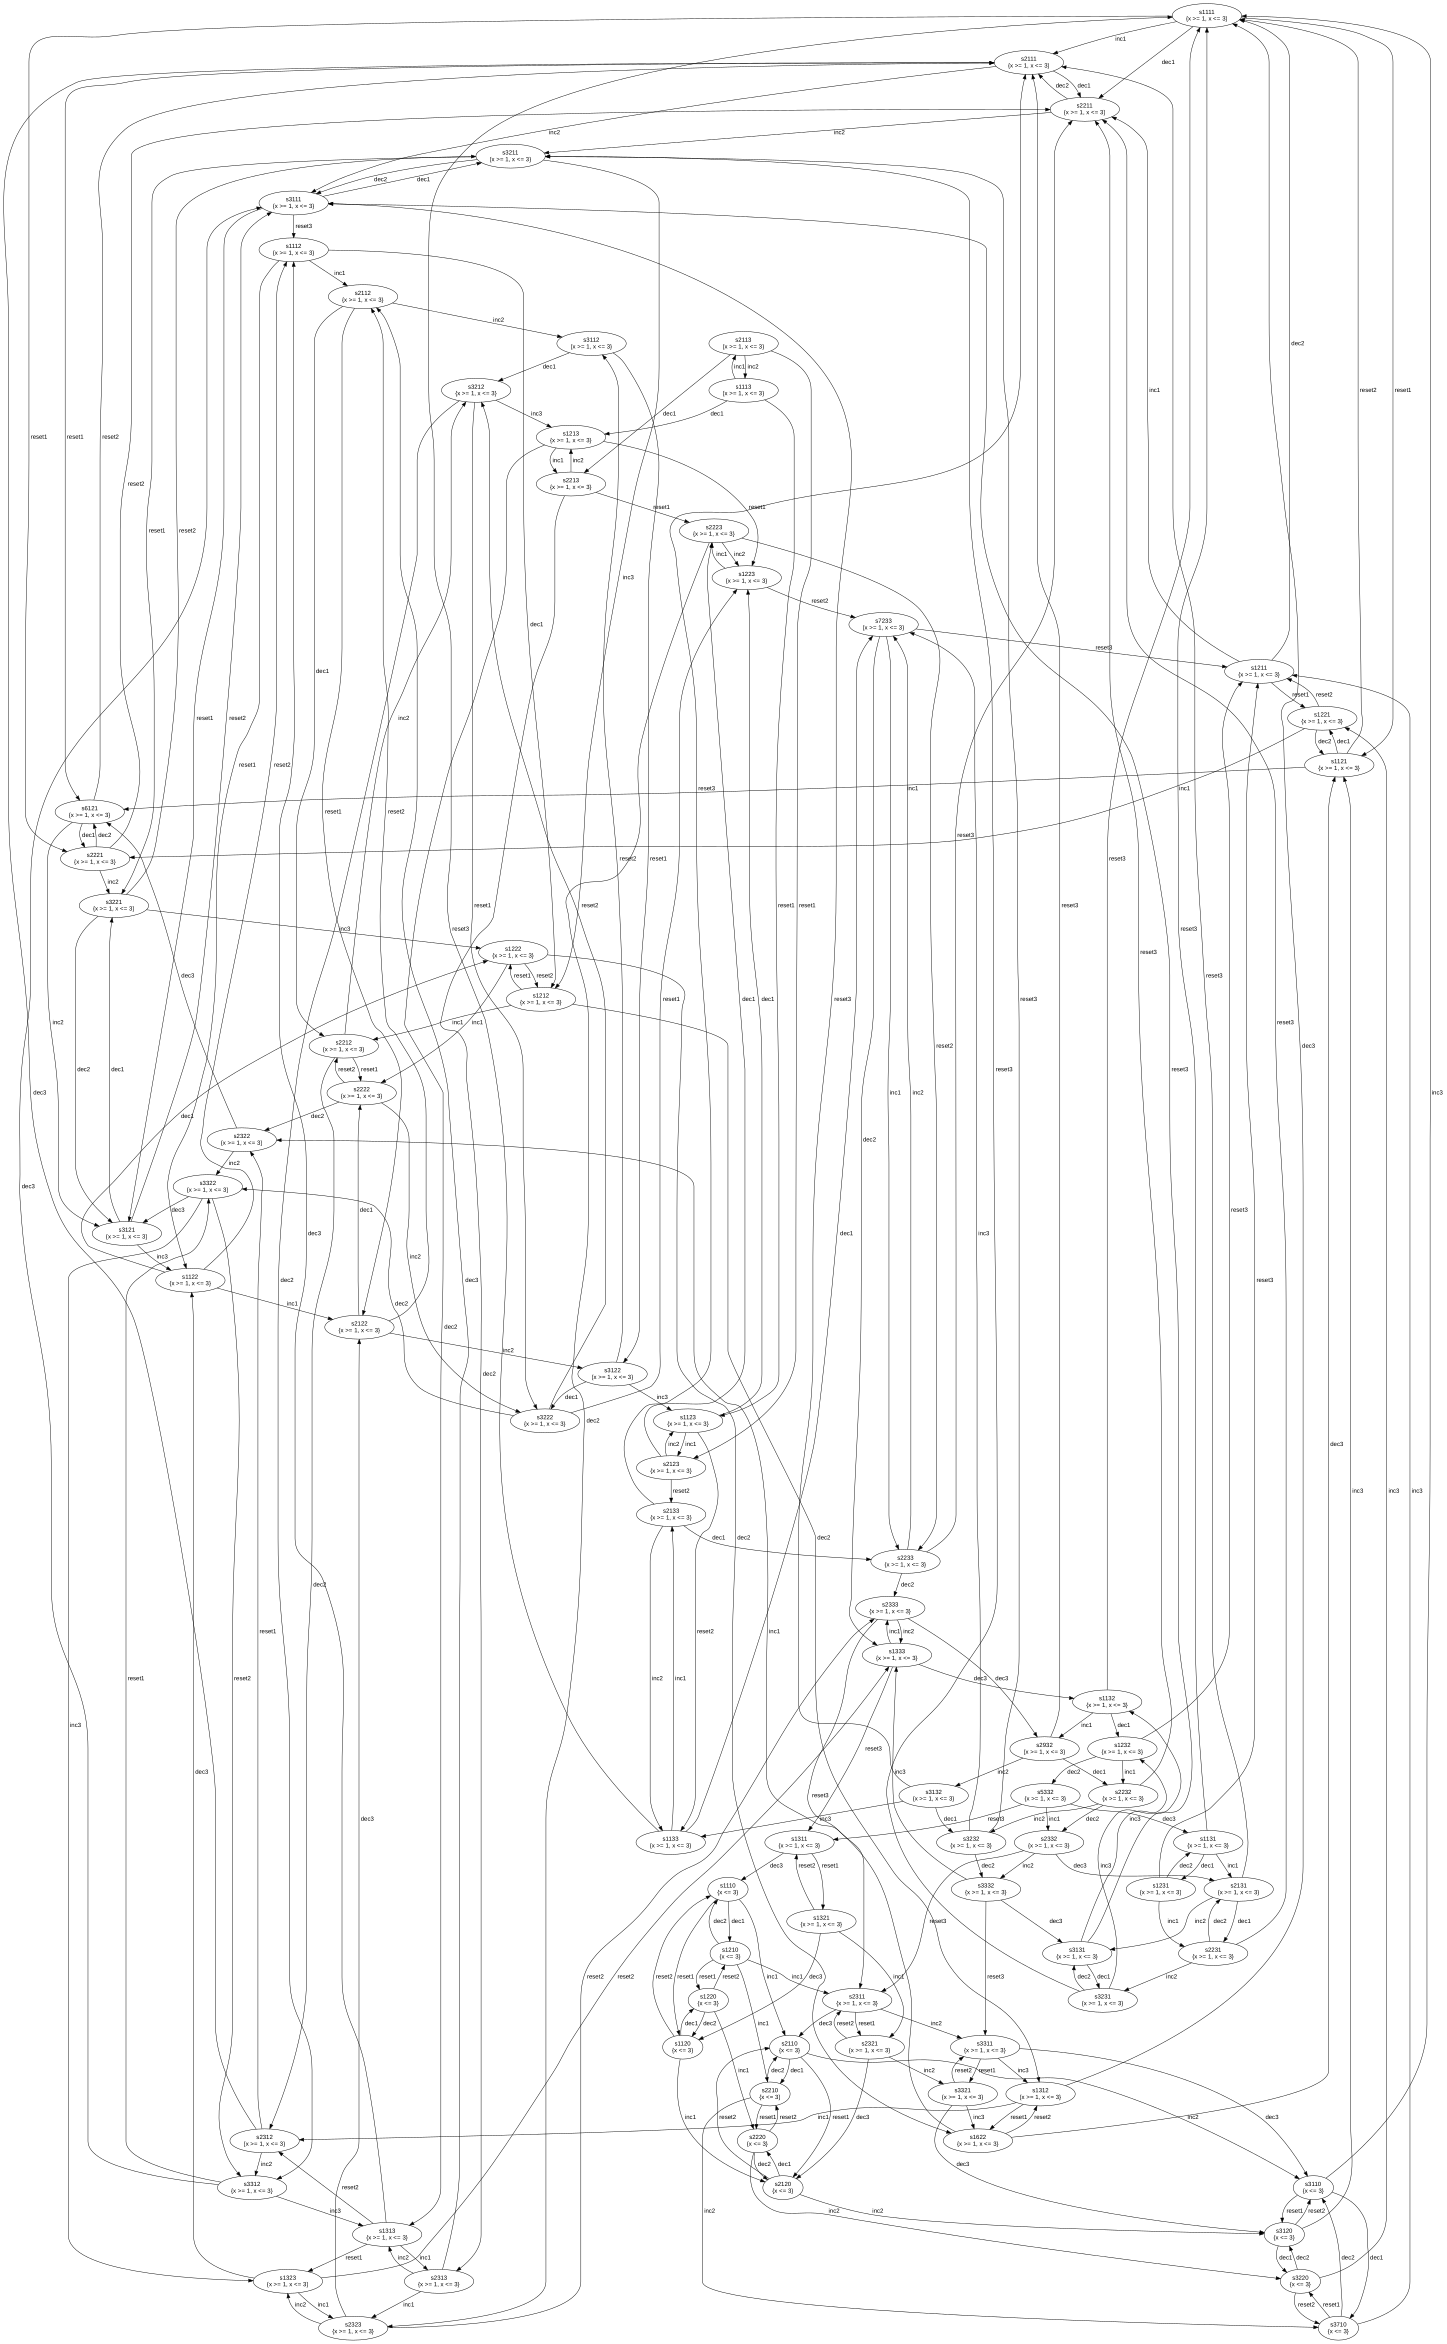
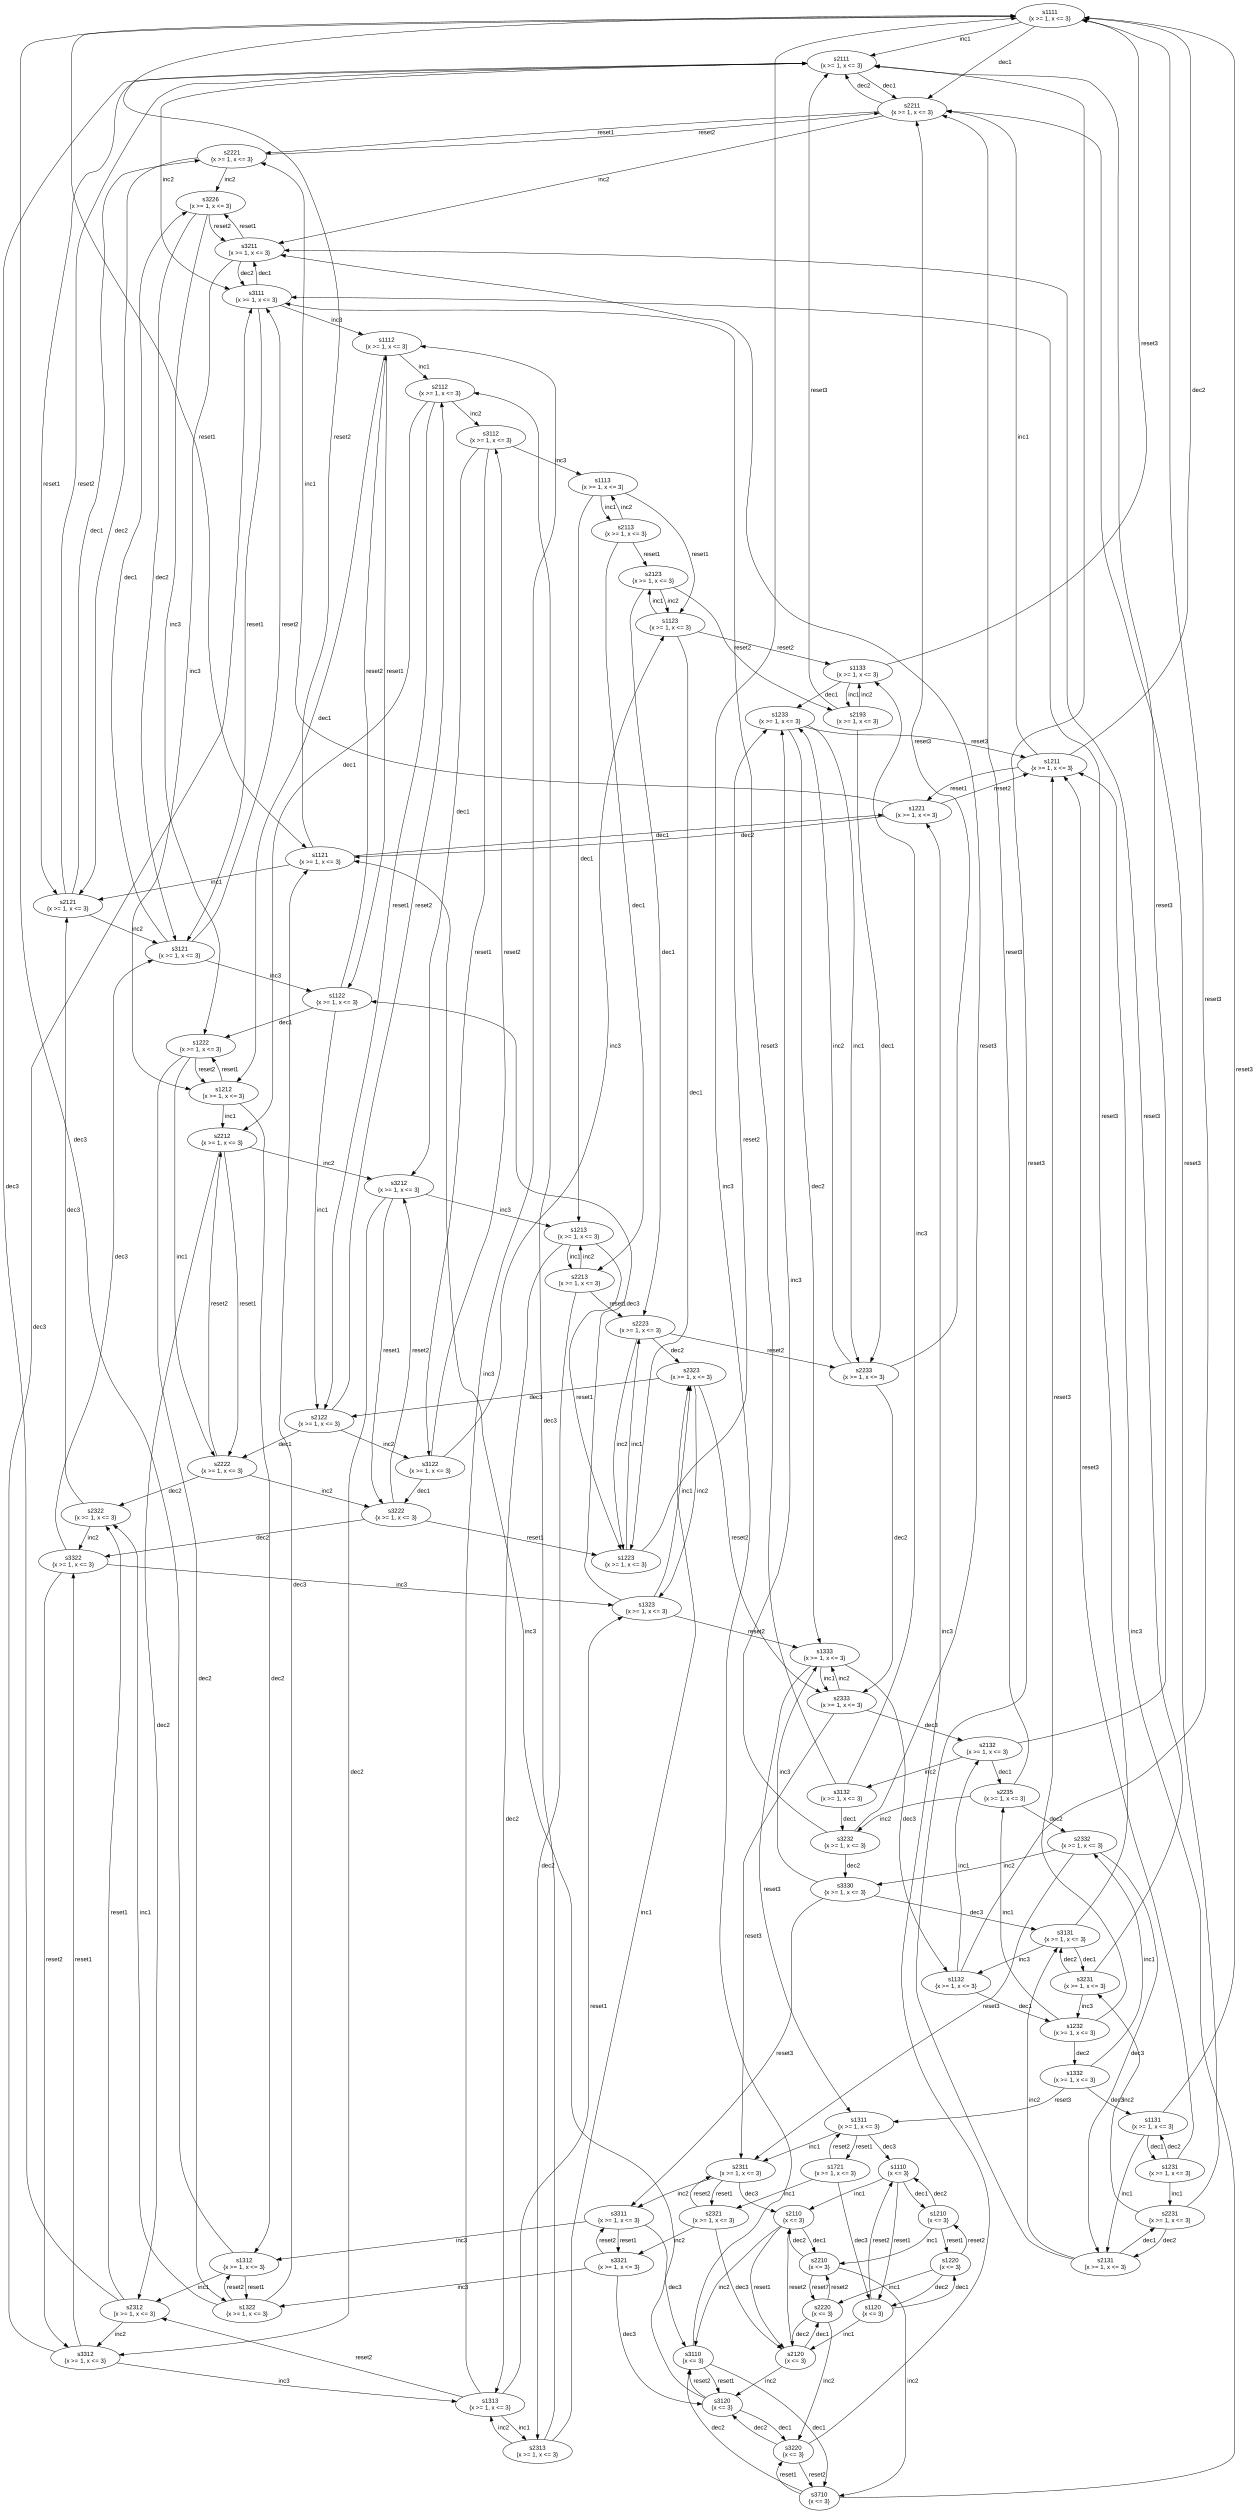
(189, 30) -> (574, 131)
(303, 226) -> (336, 320)
none -> (545, 460)
(884, 625) -> (780, 718)
(90, 812) -> (68, 906)
(114, 906) -> (211, 203)
(314, 1233) -> (488, 1374)
(671, 1515) -> (858, 718)
(1045, 1749) -> (987, 1749)
(1045, 1796) -> (1075, 2077)
(1123, 1796) -> (1005, 1796)
(986, 1889) -> (845, 1889)
(821, 1921) -> (835, 2170)
(785, 1977) -> (802, 2146)
(767, 2117) -> (820, 2287)
(978, 2141) -> (247, 2311)
